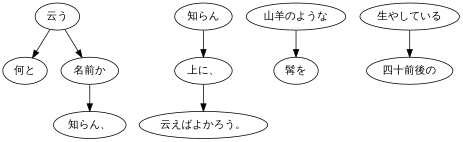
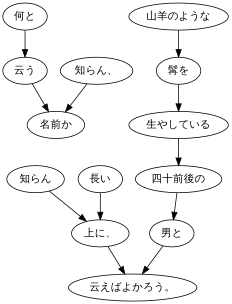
(43, 40) -> (25, 40)
(90, 94) -> (79, 95)
none -> (179, 94)
none -> (100, 179)
none -> (172, 233)
